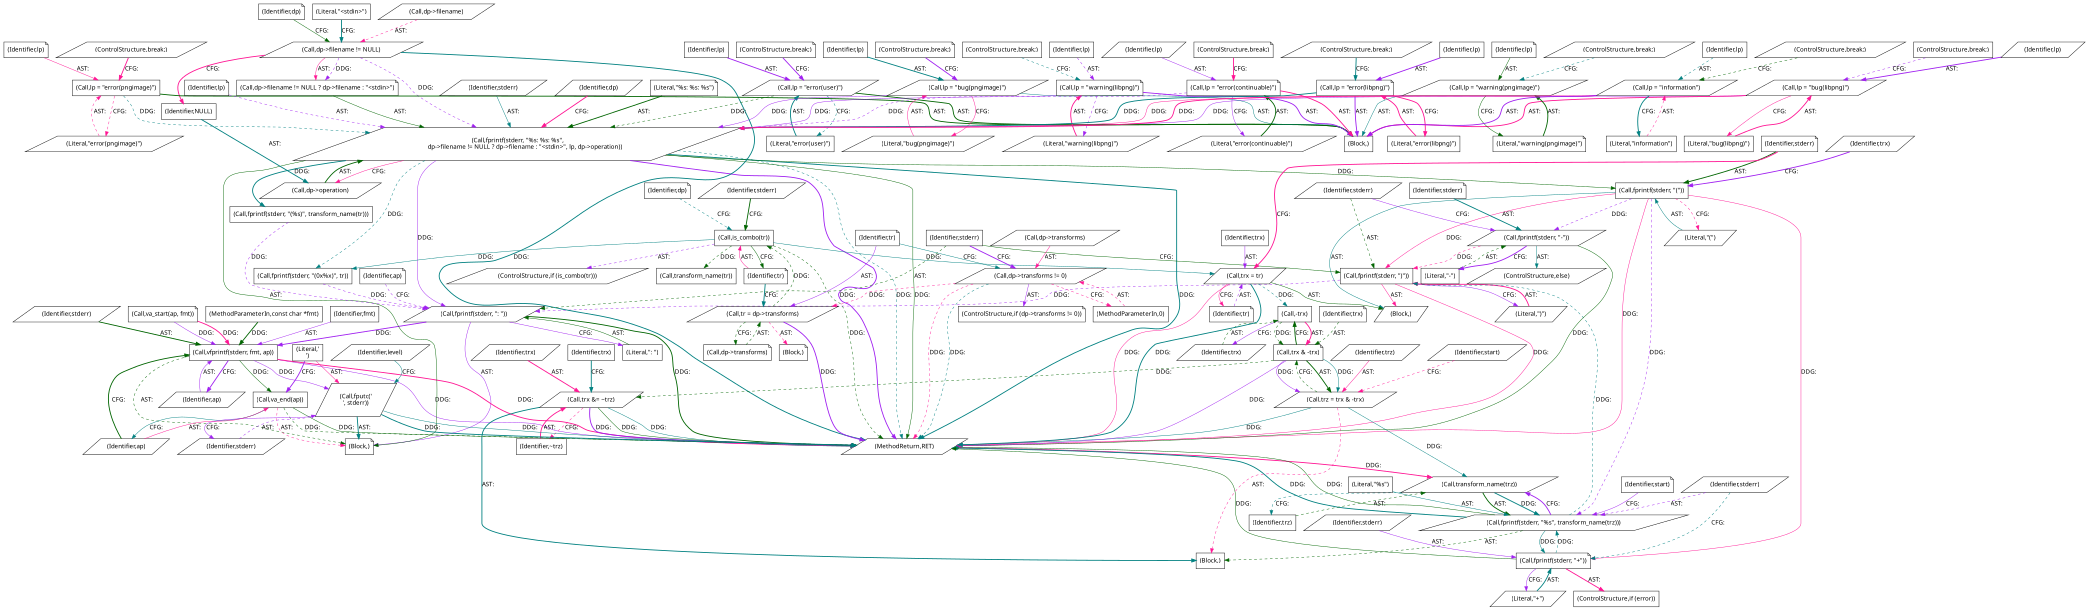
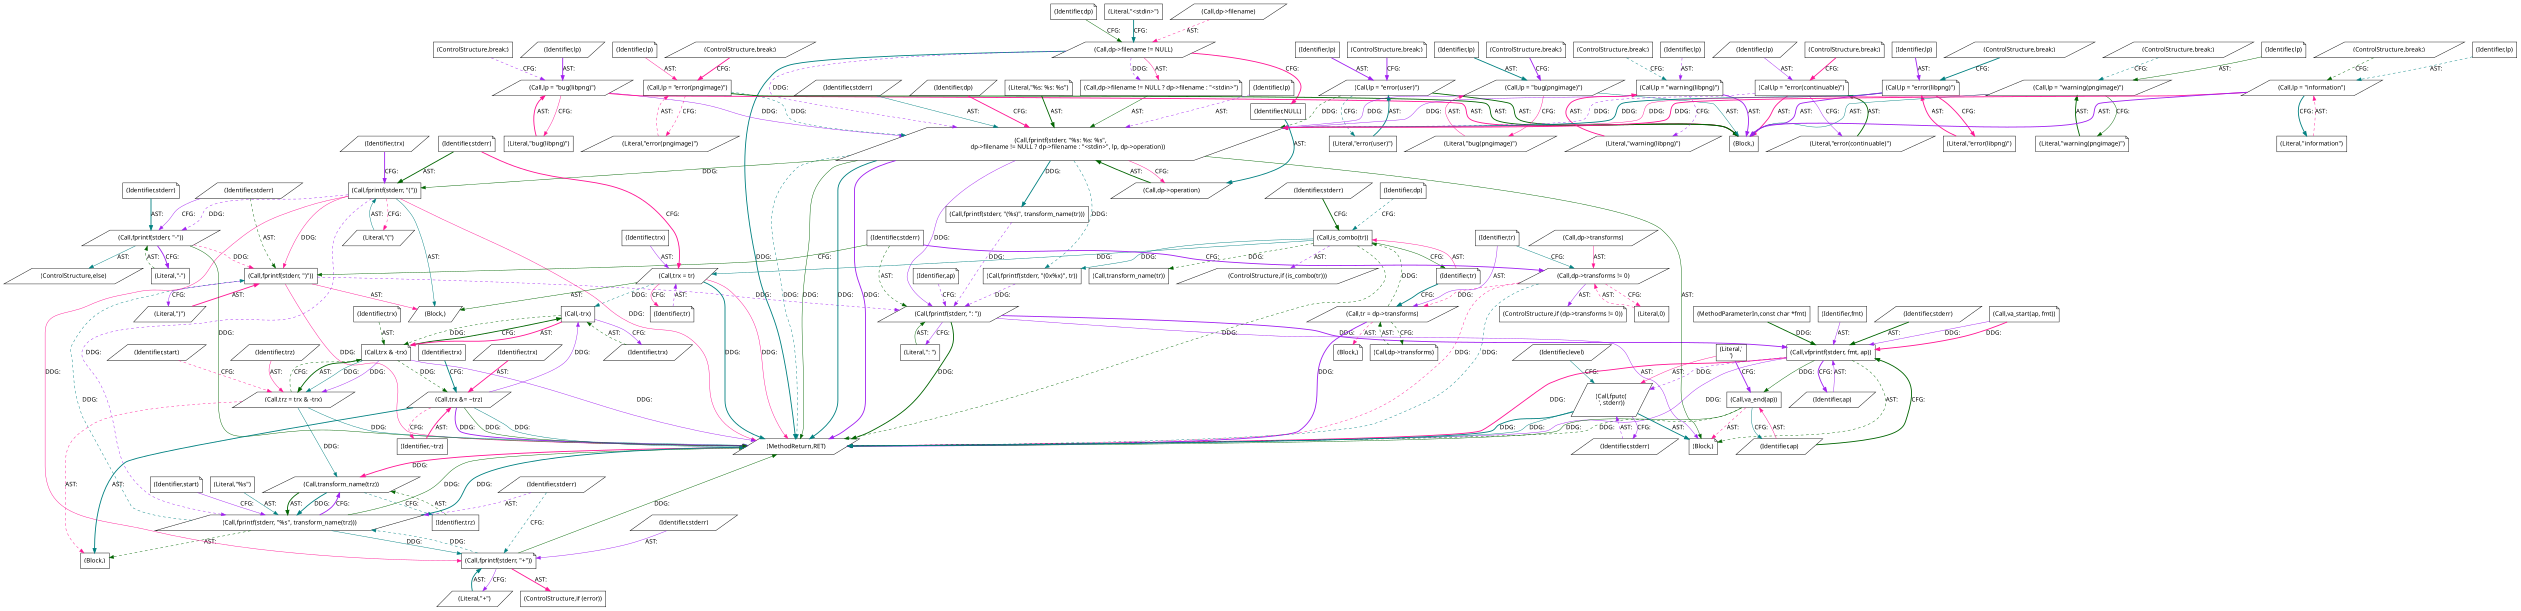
(1131, 314) -> (1652, 314)
none -> (546, 373)
(287, 379) -> (1711, 366)
